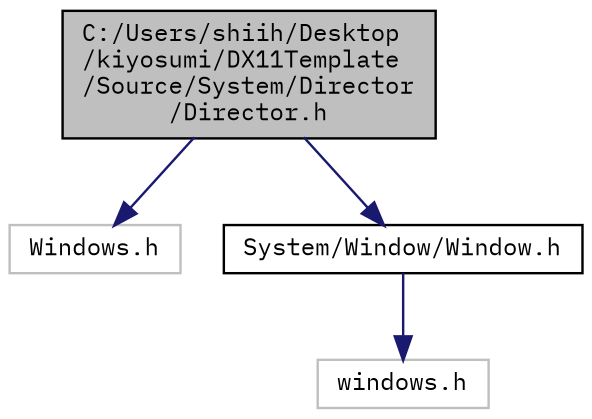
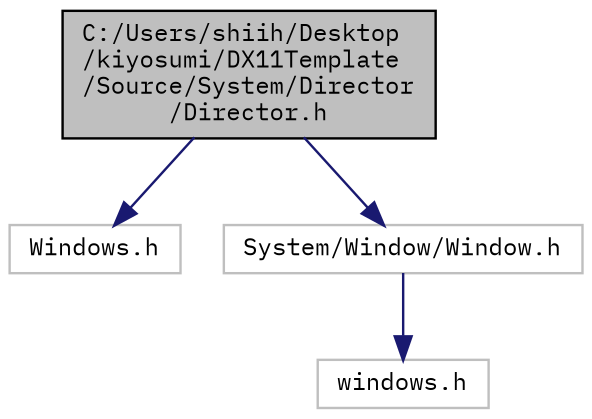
(403, 249) -> (403, 249)
